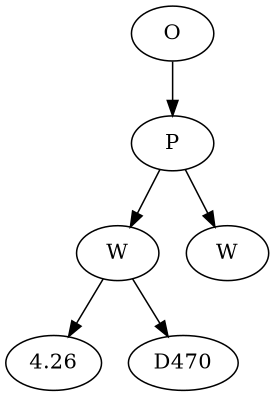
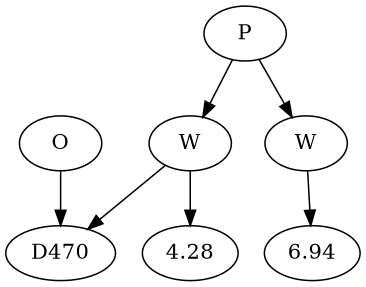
(173, 81) -> (61, 191)
none -> (312, 253)
(54, 363) -> (190, 253)
